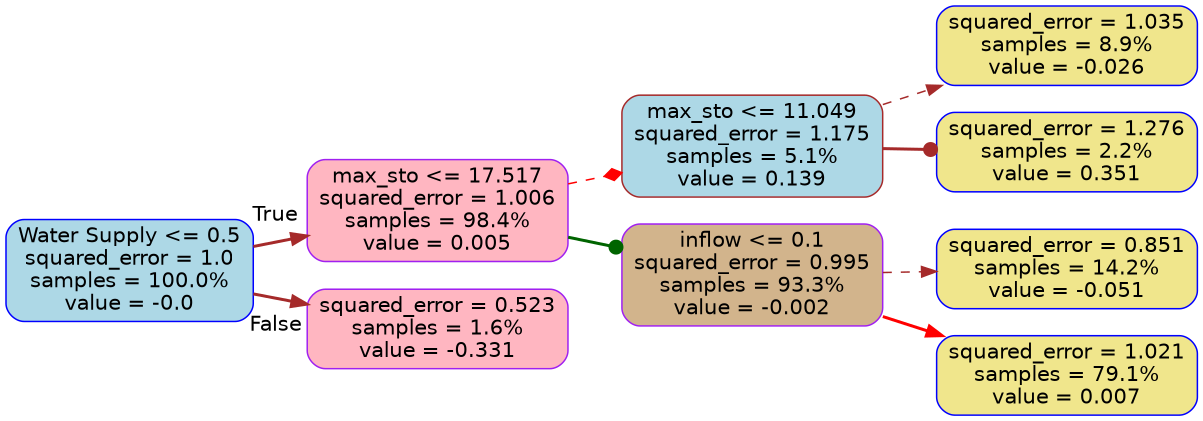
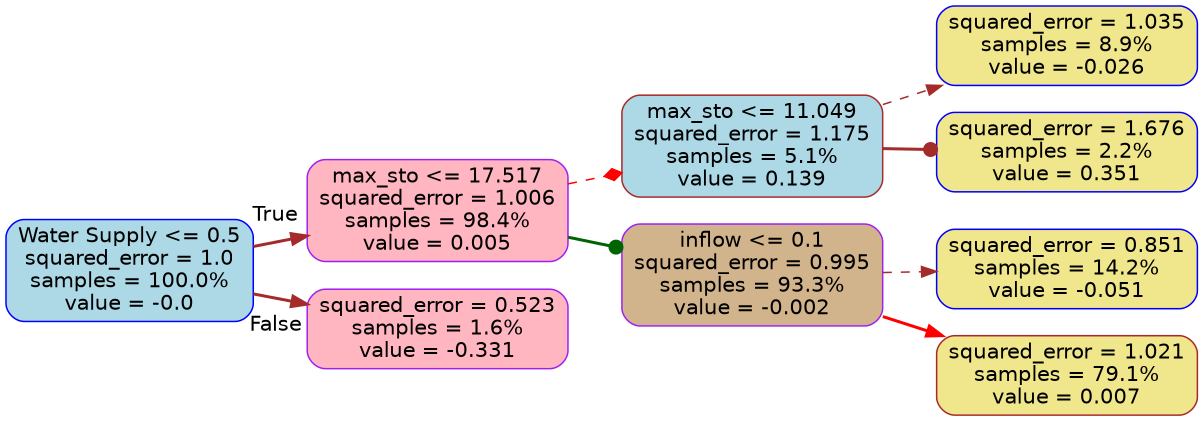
(1067, 152) -> (1067, 152)
(1067, 375) -> (1067, 375)
